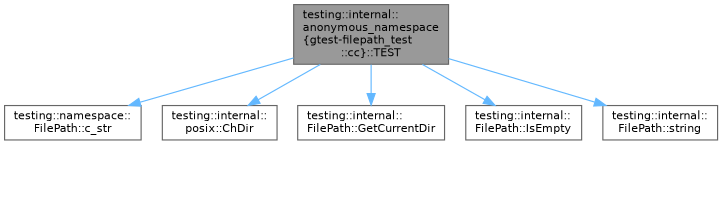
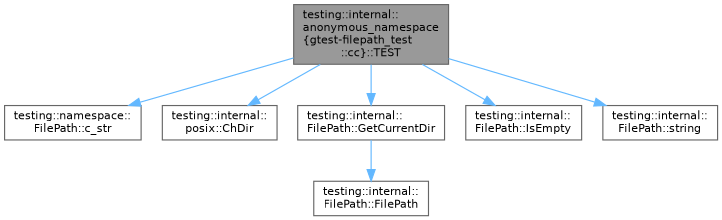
none -> (371, 198)
